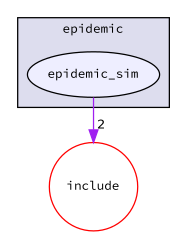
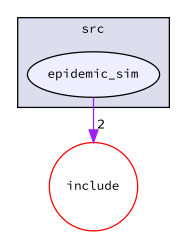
(94, 30) -> (94, 30)
